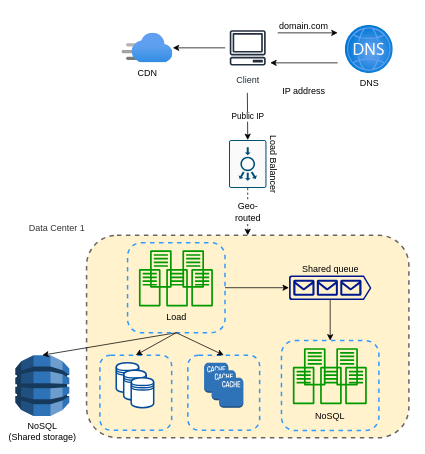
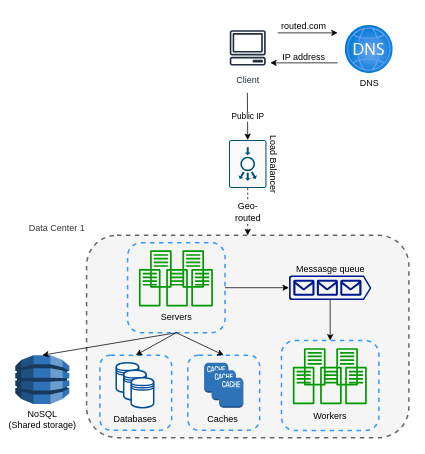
(304, 27) -> (304, 27)
(147, 48) -> none
(179, 48) -> none
(304, 91) -> (304, 57)
(331, 268) -> (331, 268)
(177, 318) -> (177, 318)
(248, 336) -> (248, 336)
(42, 386) -> (42, 380)
(330, 416) -> (330, 416)
none -> (135, 419)
none -> (223, 419)
